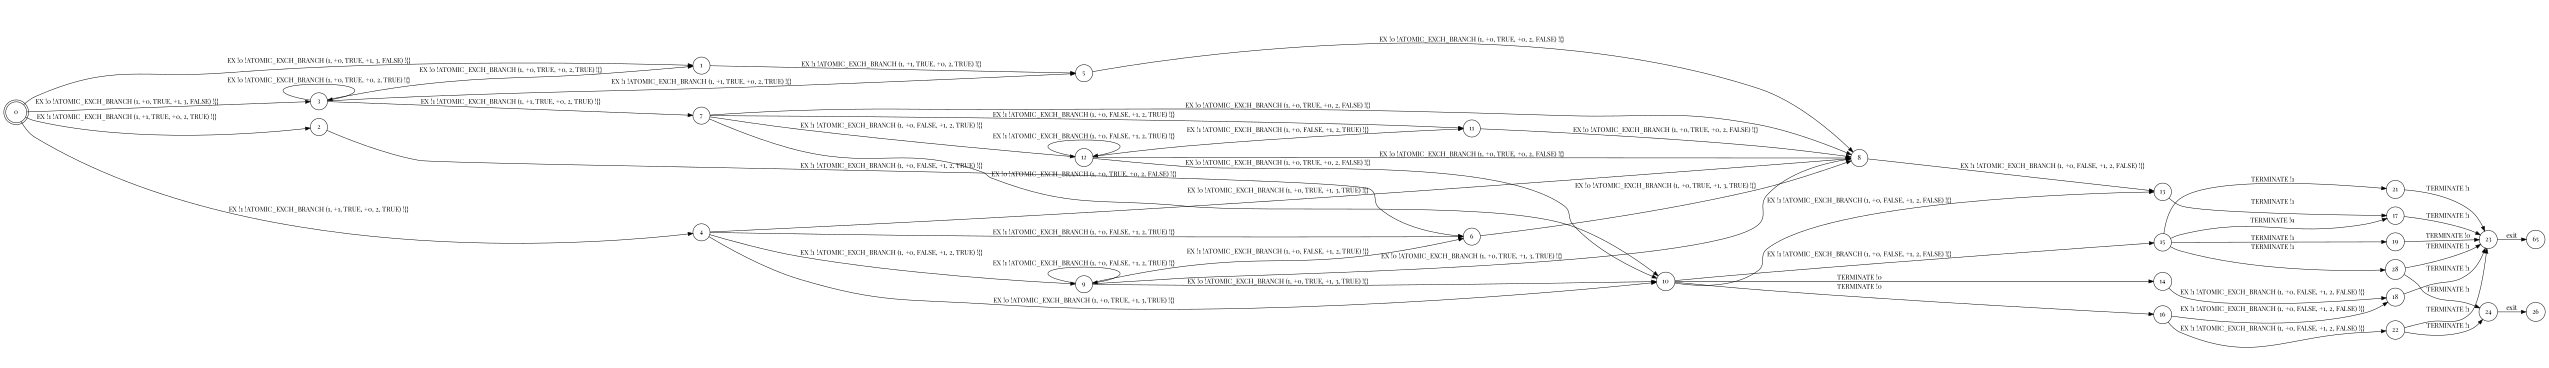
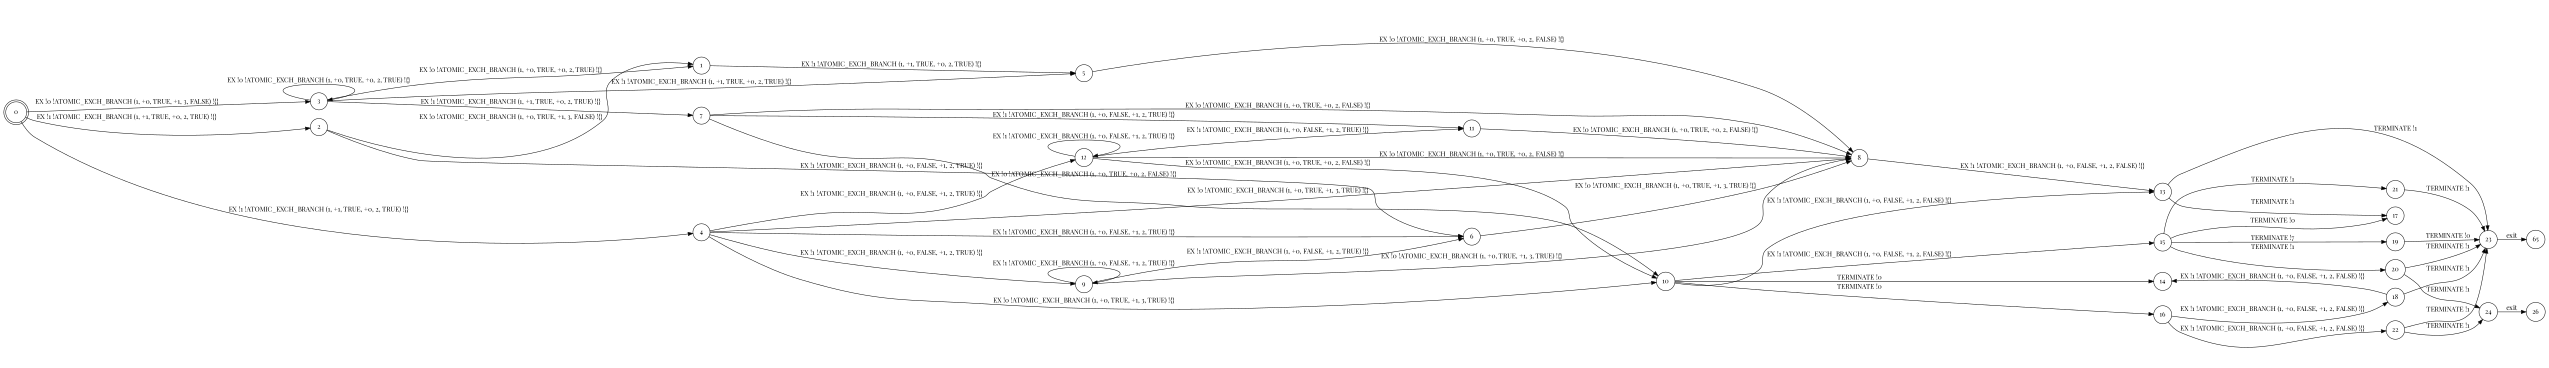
(353, 66) -> (529, 154)
(890, 139) -> (894, 213)
(2273, 221) -> (2273, 221)
(2441, 222) -> (2344, 129)
(2273, 238) -> (2273, 238)
(2395, 269) -> (2395, 269)
(1372, 285) -> none
(2274, 304) -> (2282, 281)
